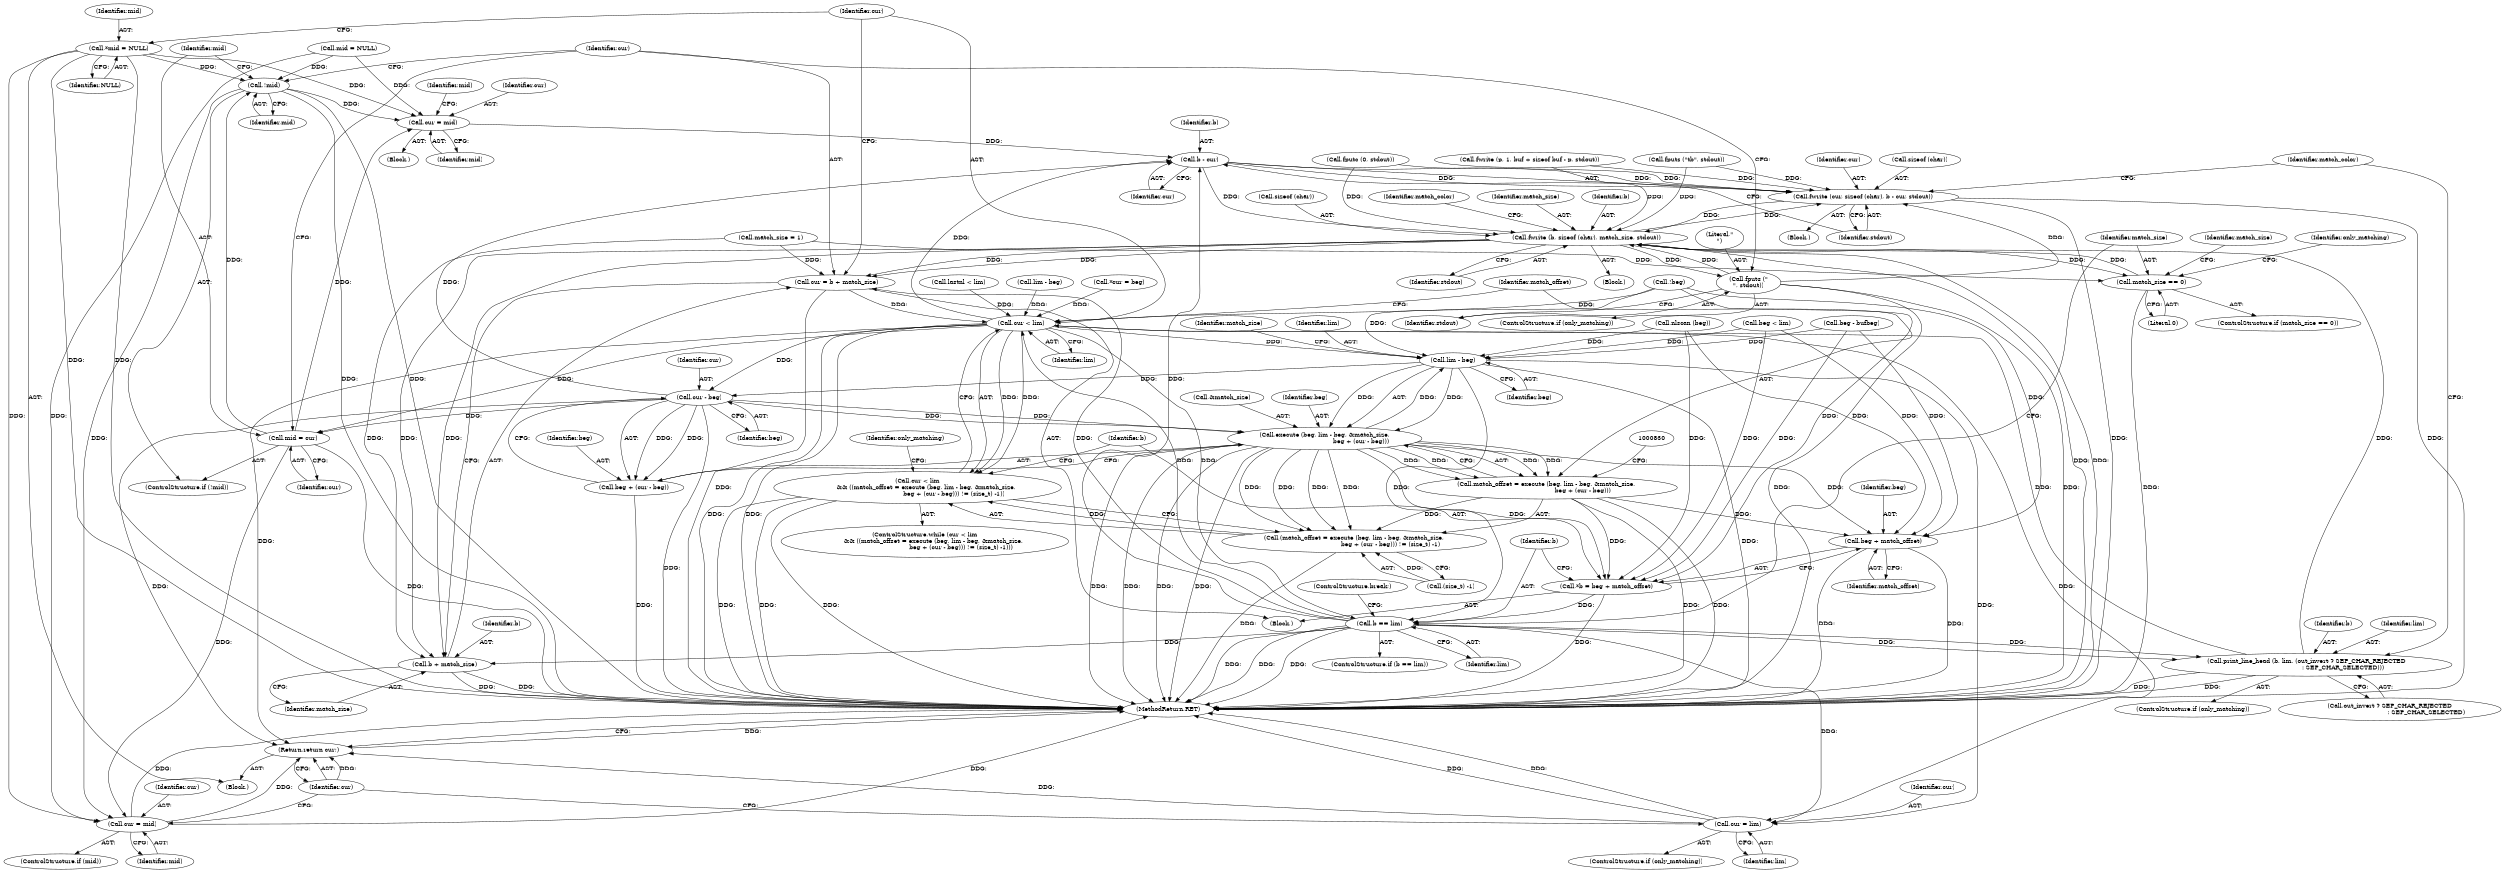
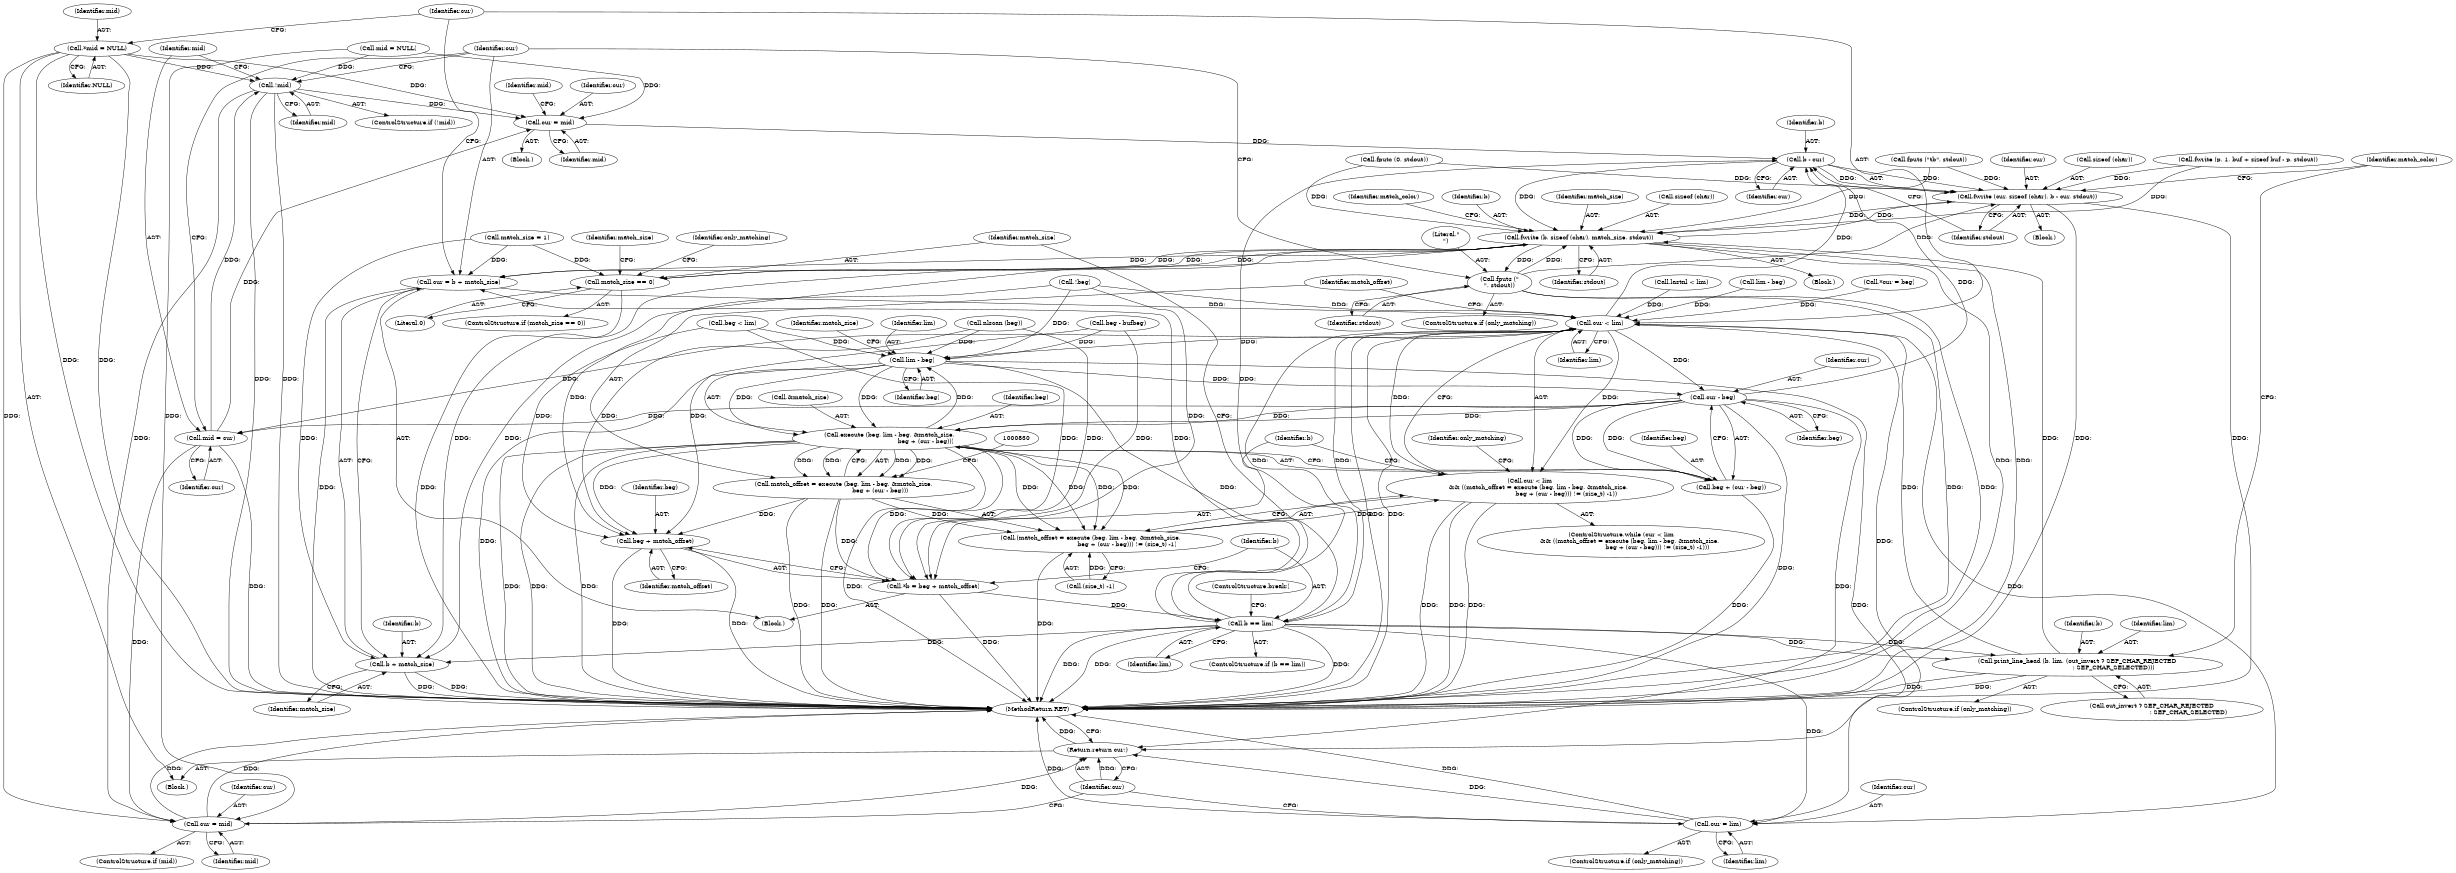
(242, 462) -> none
